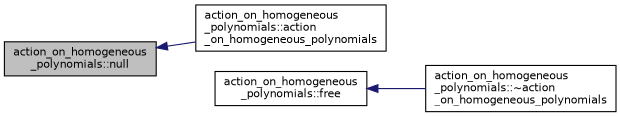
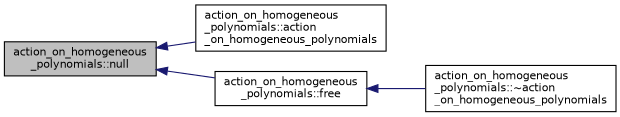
none -> (191, 75)
